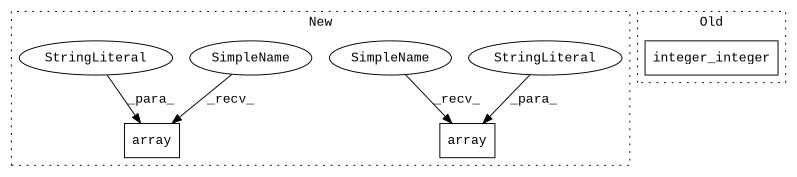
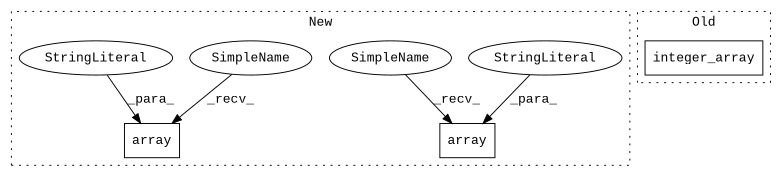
(712, 58) -> (704, 58)
